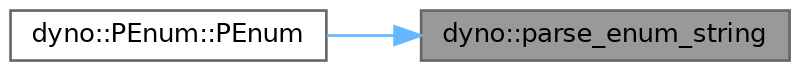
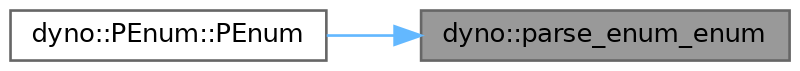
(605, 36) -> (605, 36)
